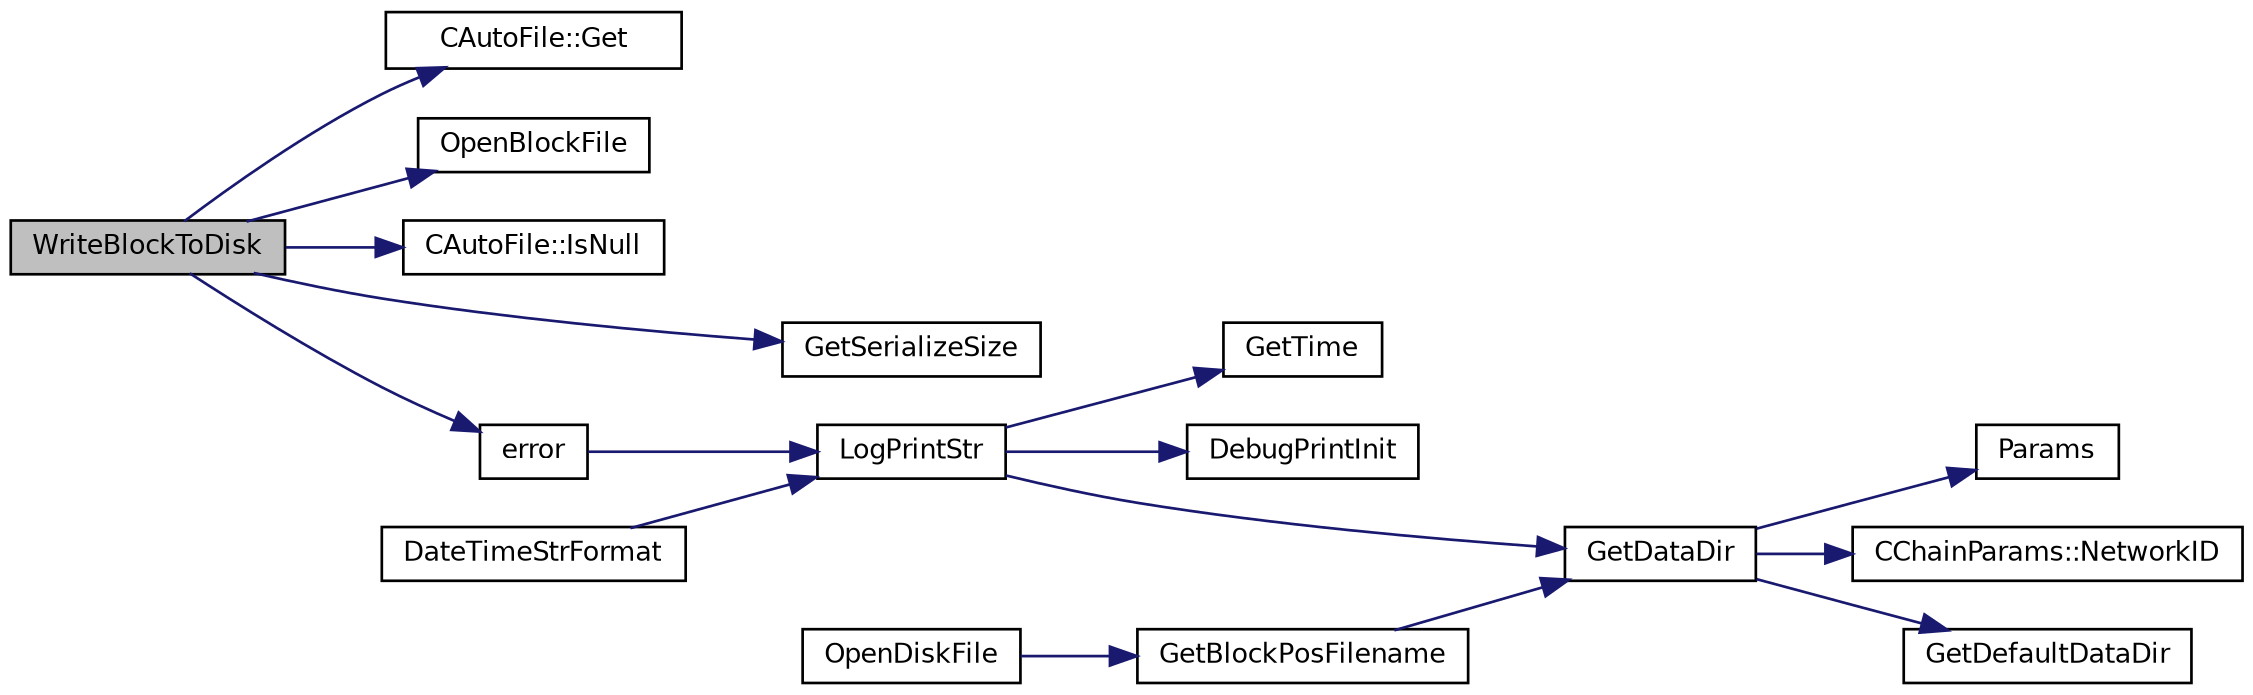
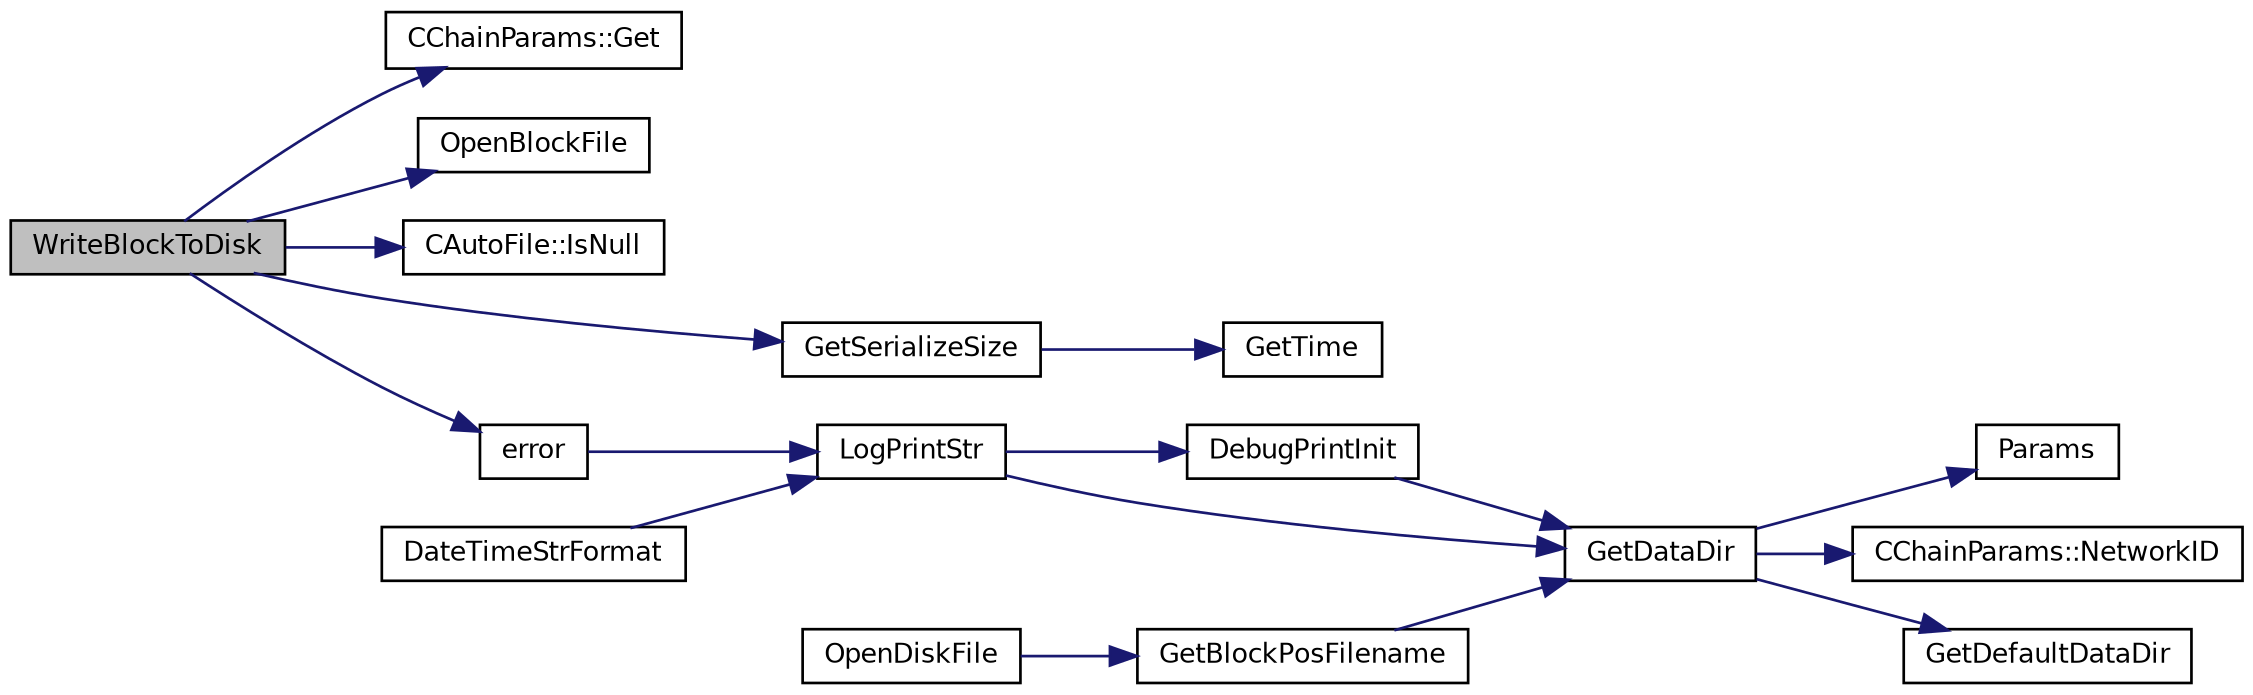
(534, 40) -> (534, 40)
(1101, 402) -> (1118, 350)
none -> (1469, 499)
